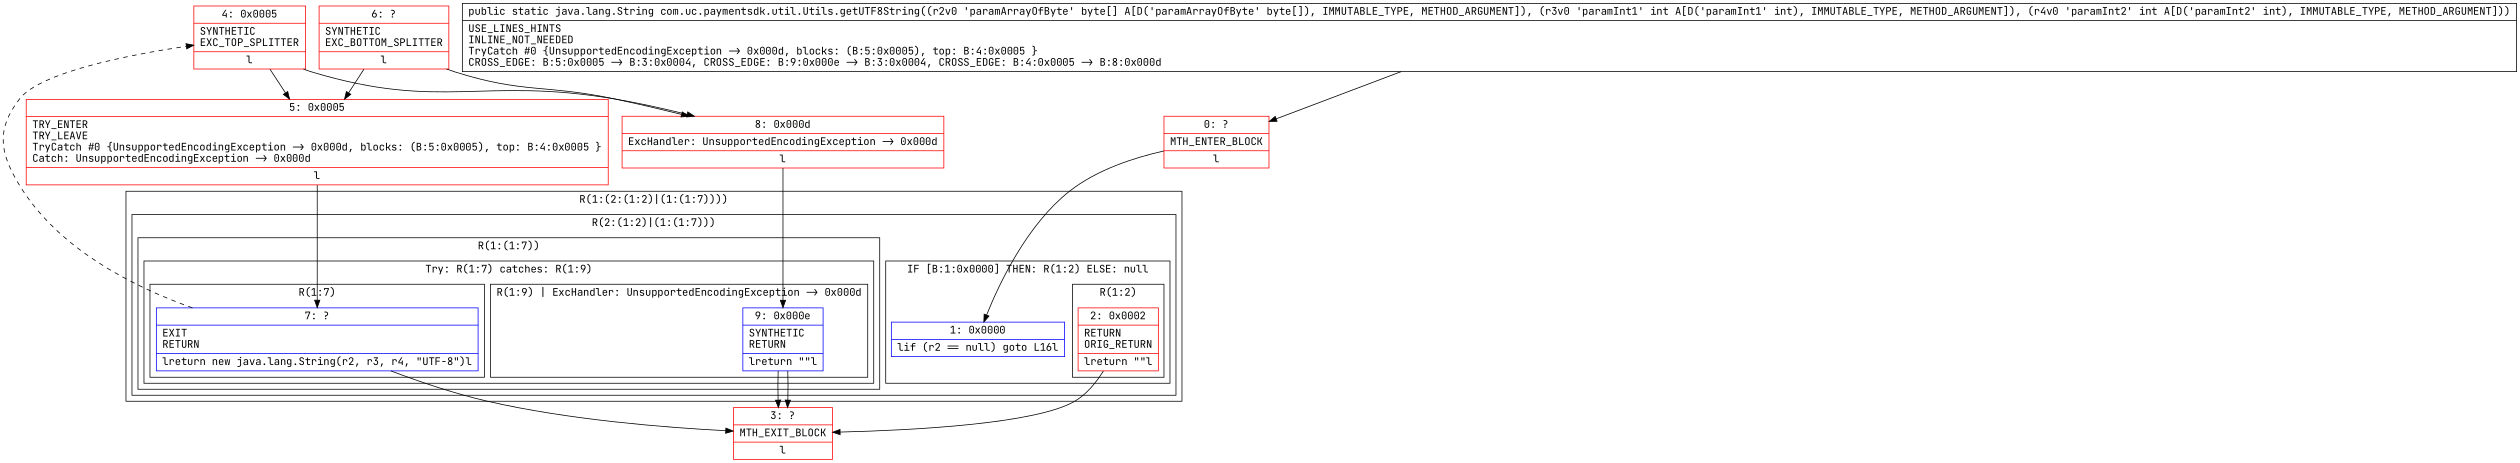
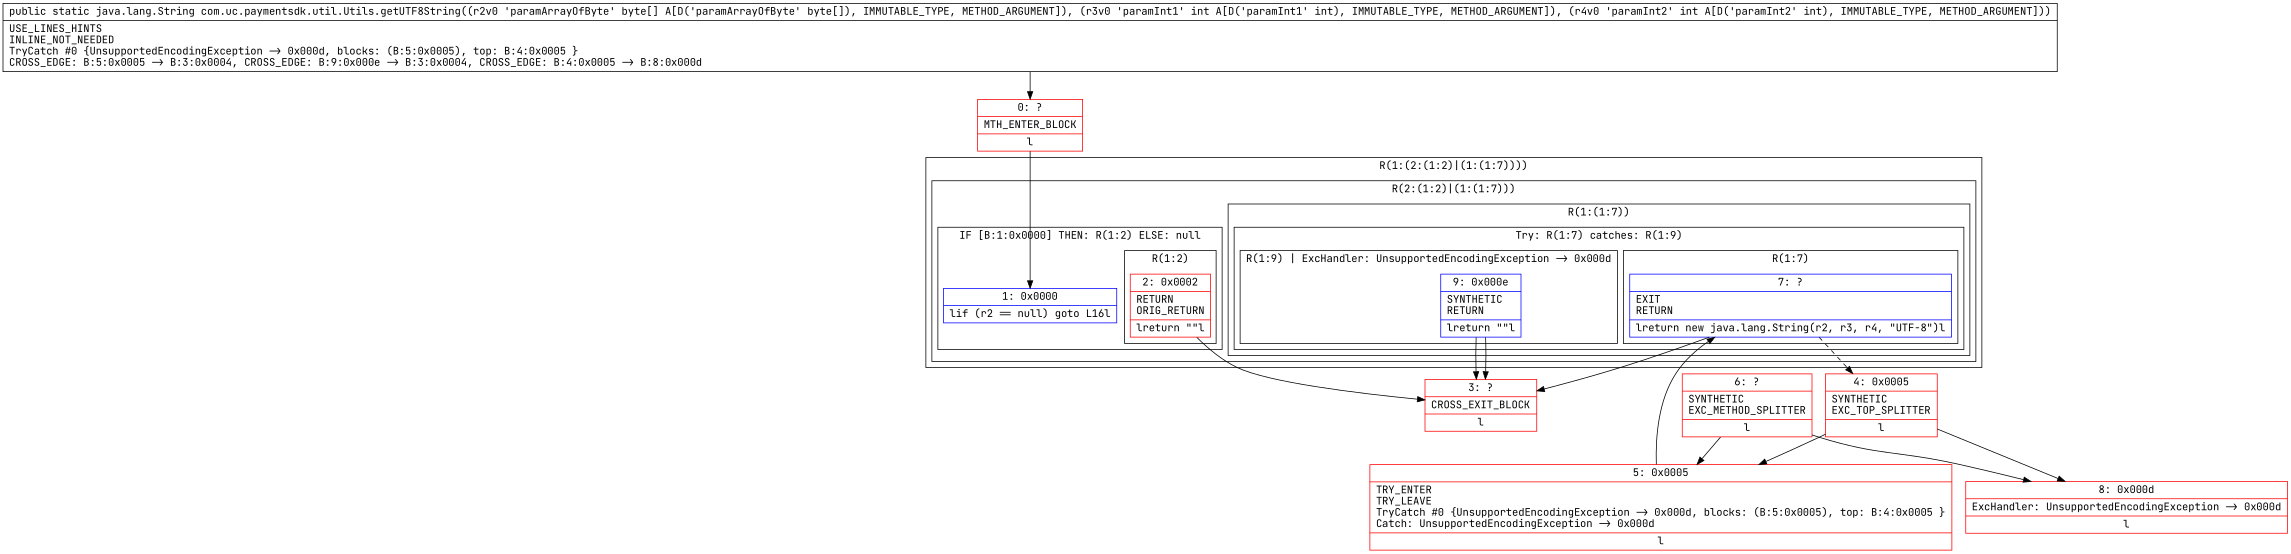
(384, 43) -> (1747, 411)
(783, 231) -> none
(783, 433) -> (1481, 405)
